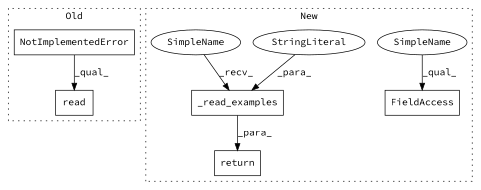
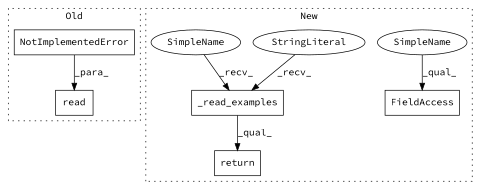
(92, 73) -> (92, 73)
(294, 73) -> (294, 73)
(255, 133) -> (255, 133)
